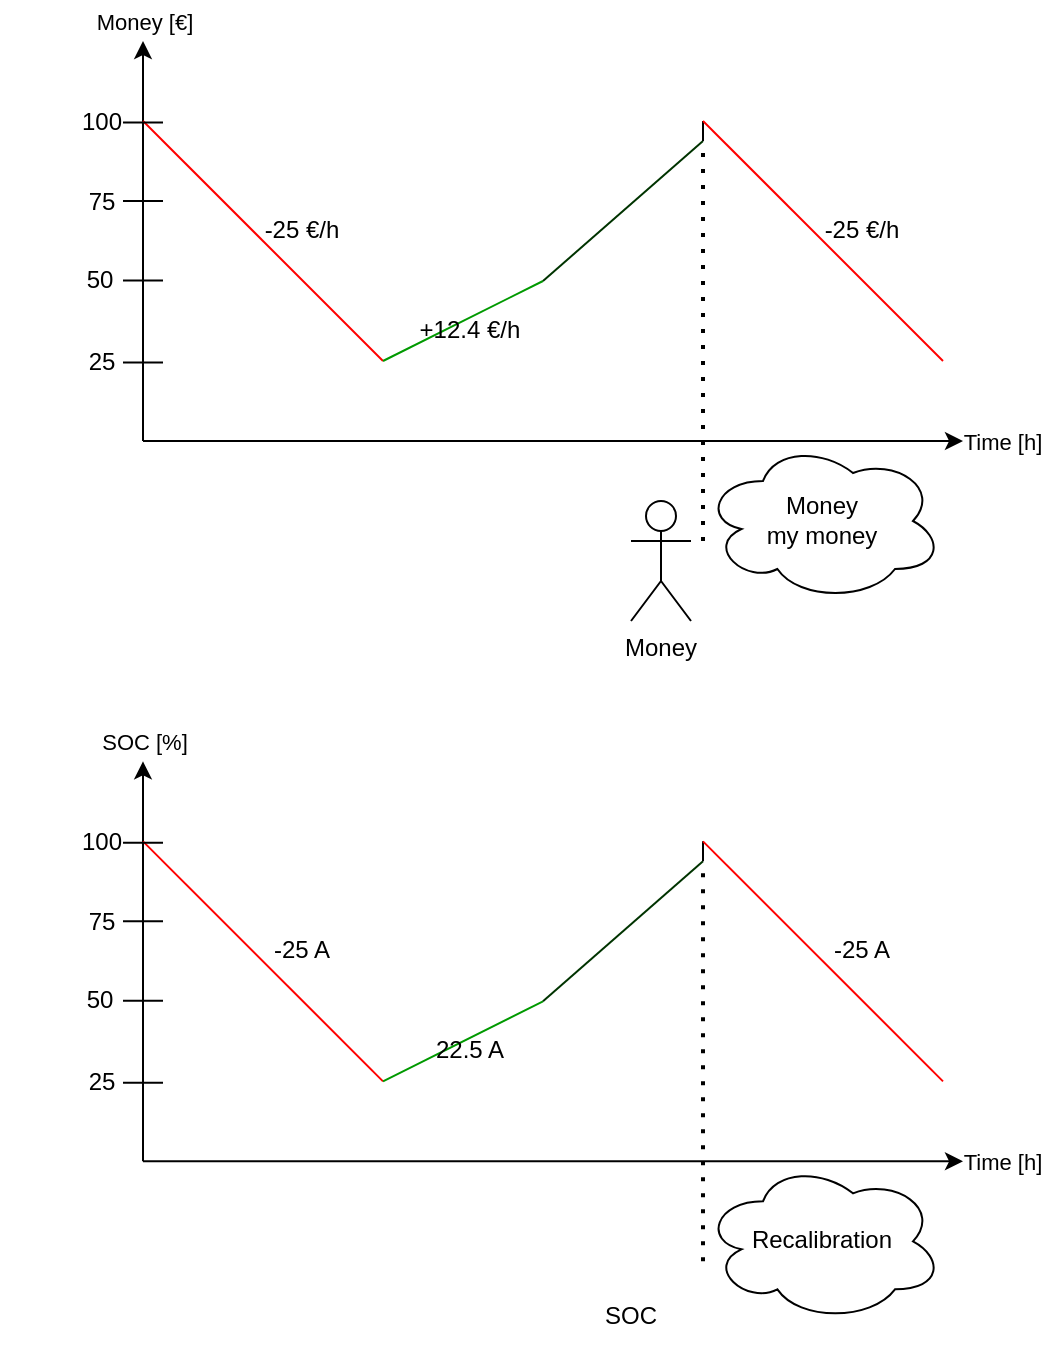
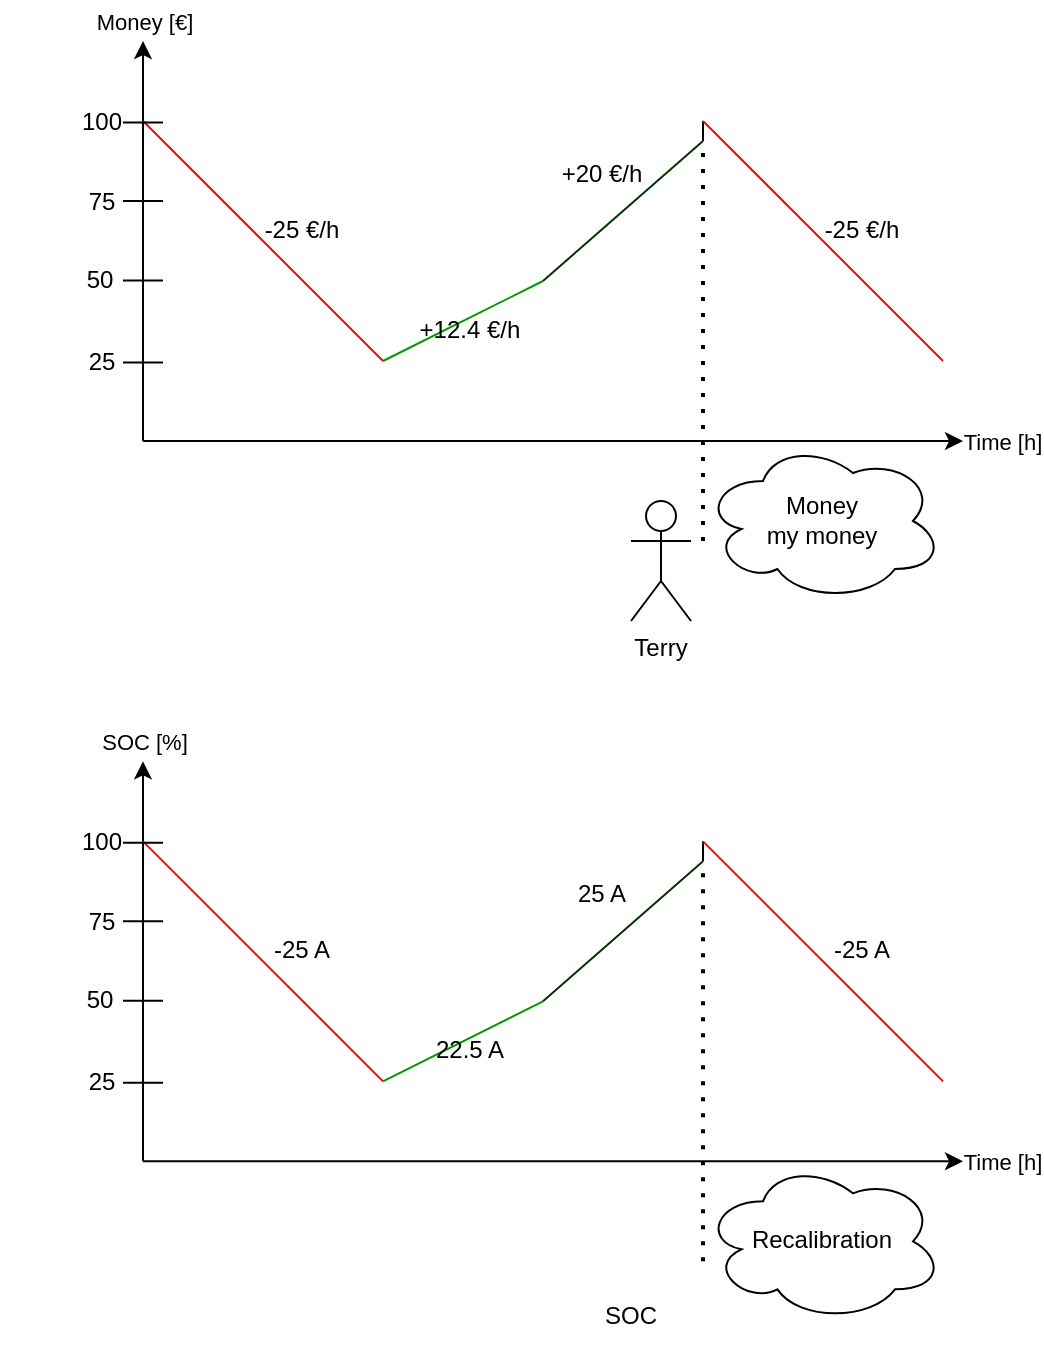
none -> (603, 175)
(662, 649) -> (662, 649)
none -> (603, 895)
